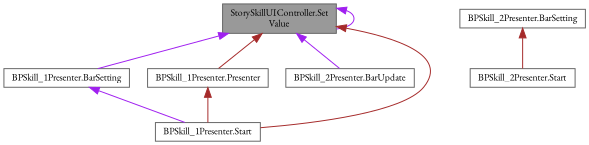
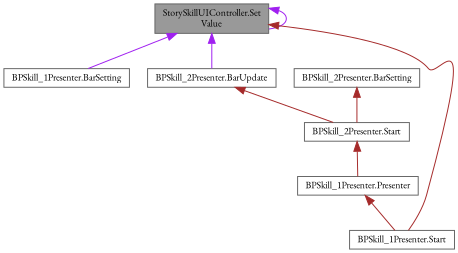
(237, 54) -> (358, 164)
(142, 107) -> none
none -> (289, 107)
